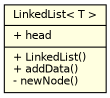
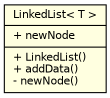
(32, 36) -> (44, 36)
